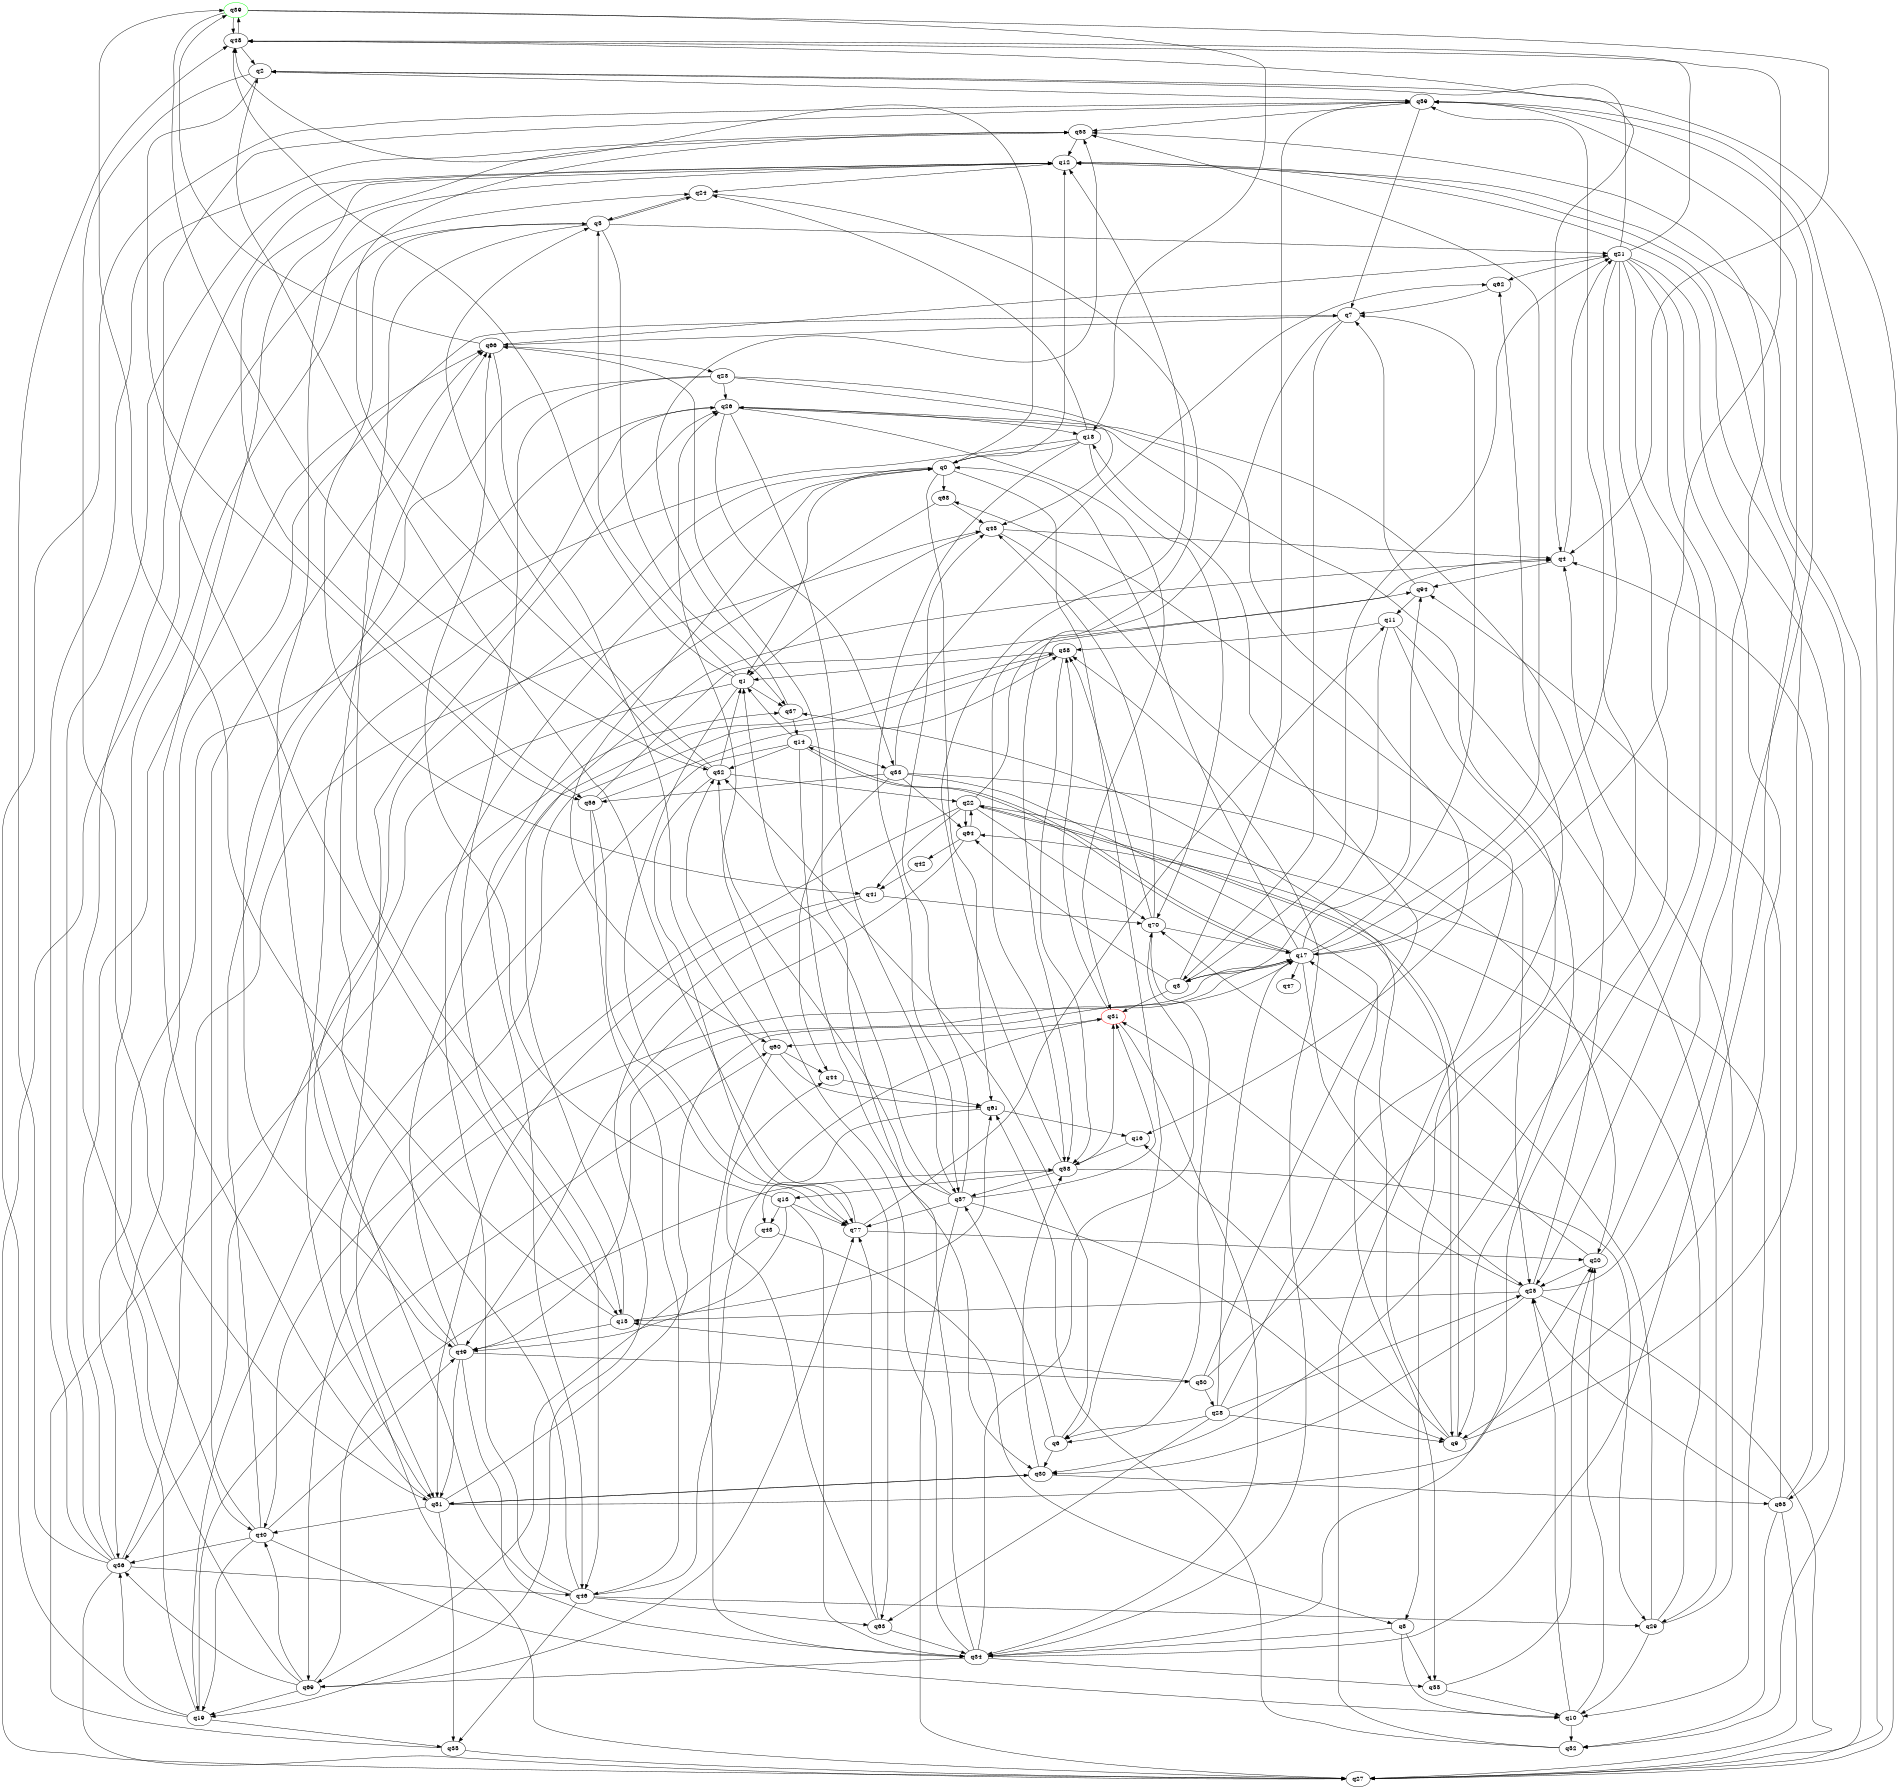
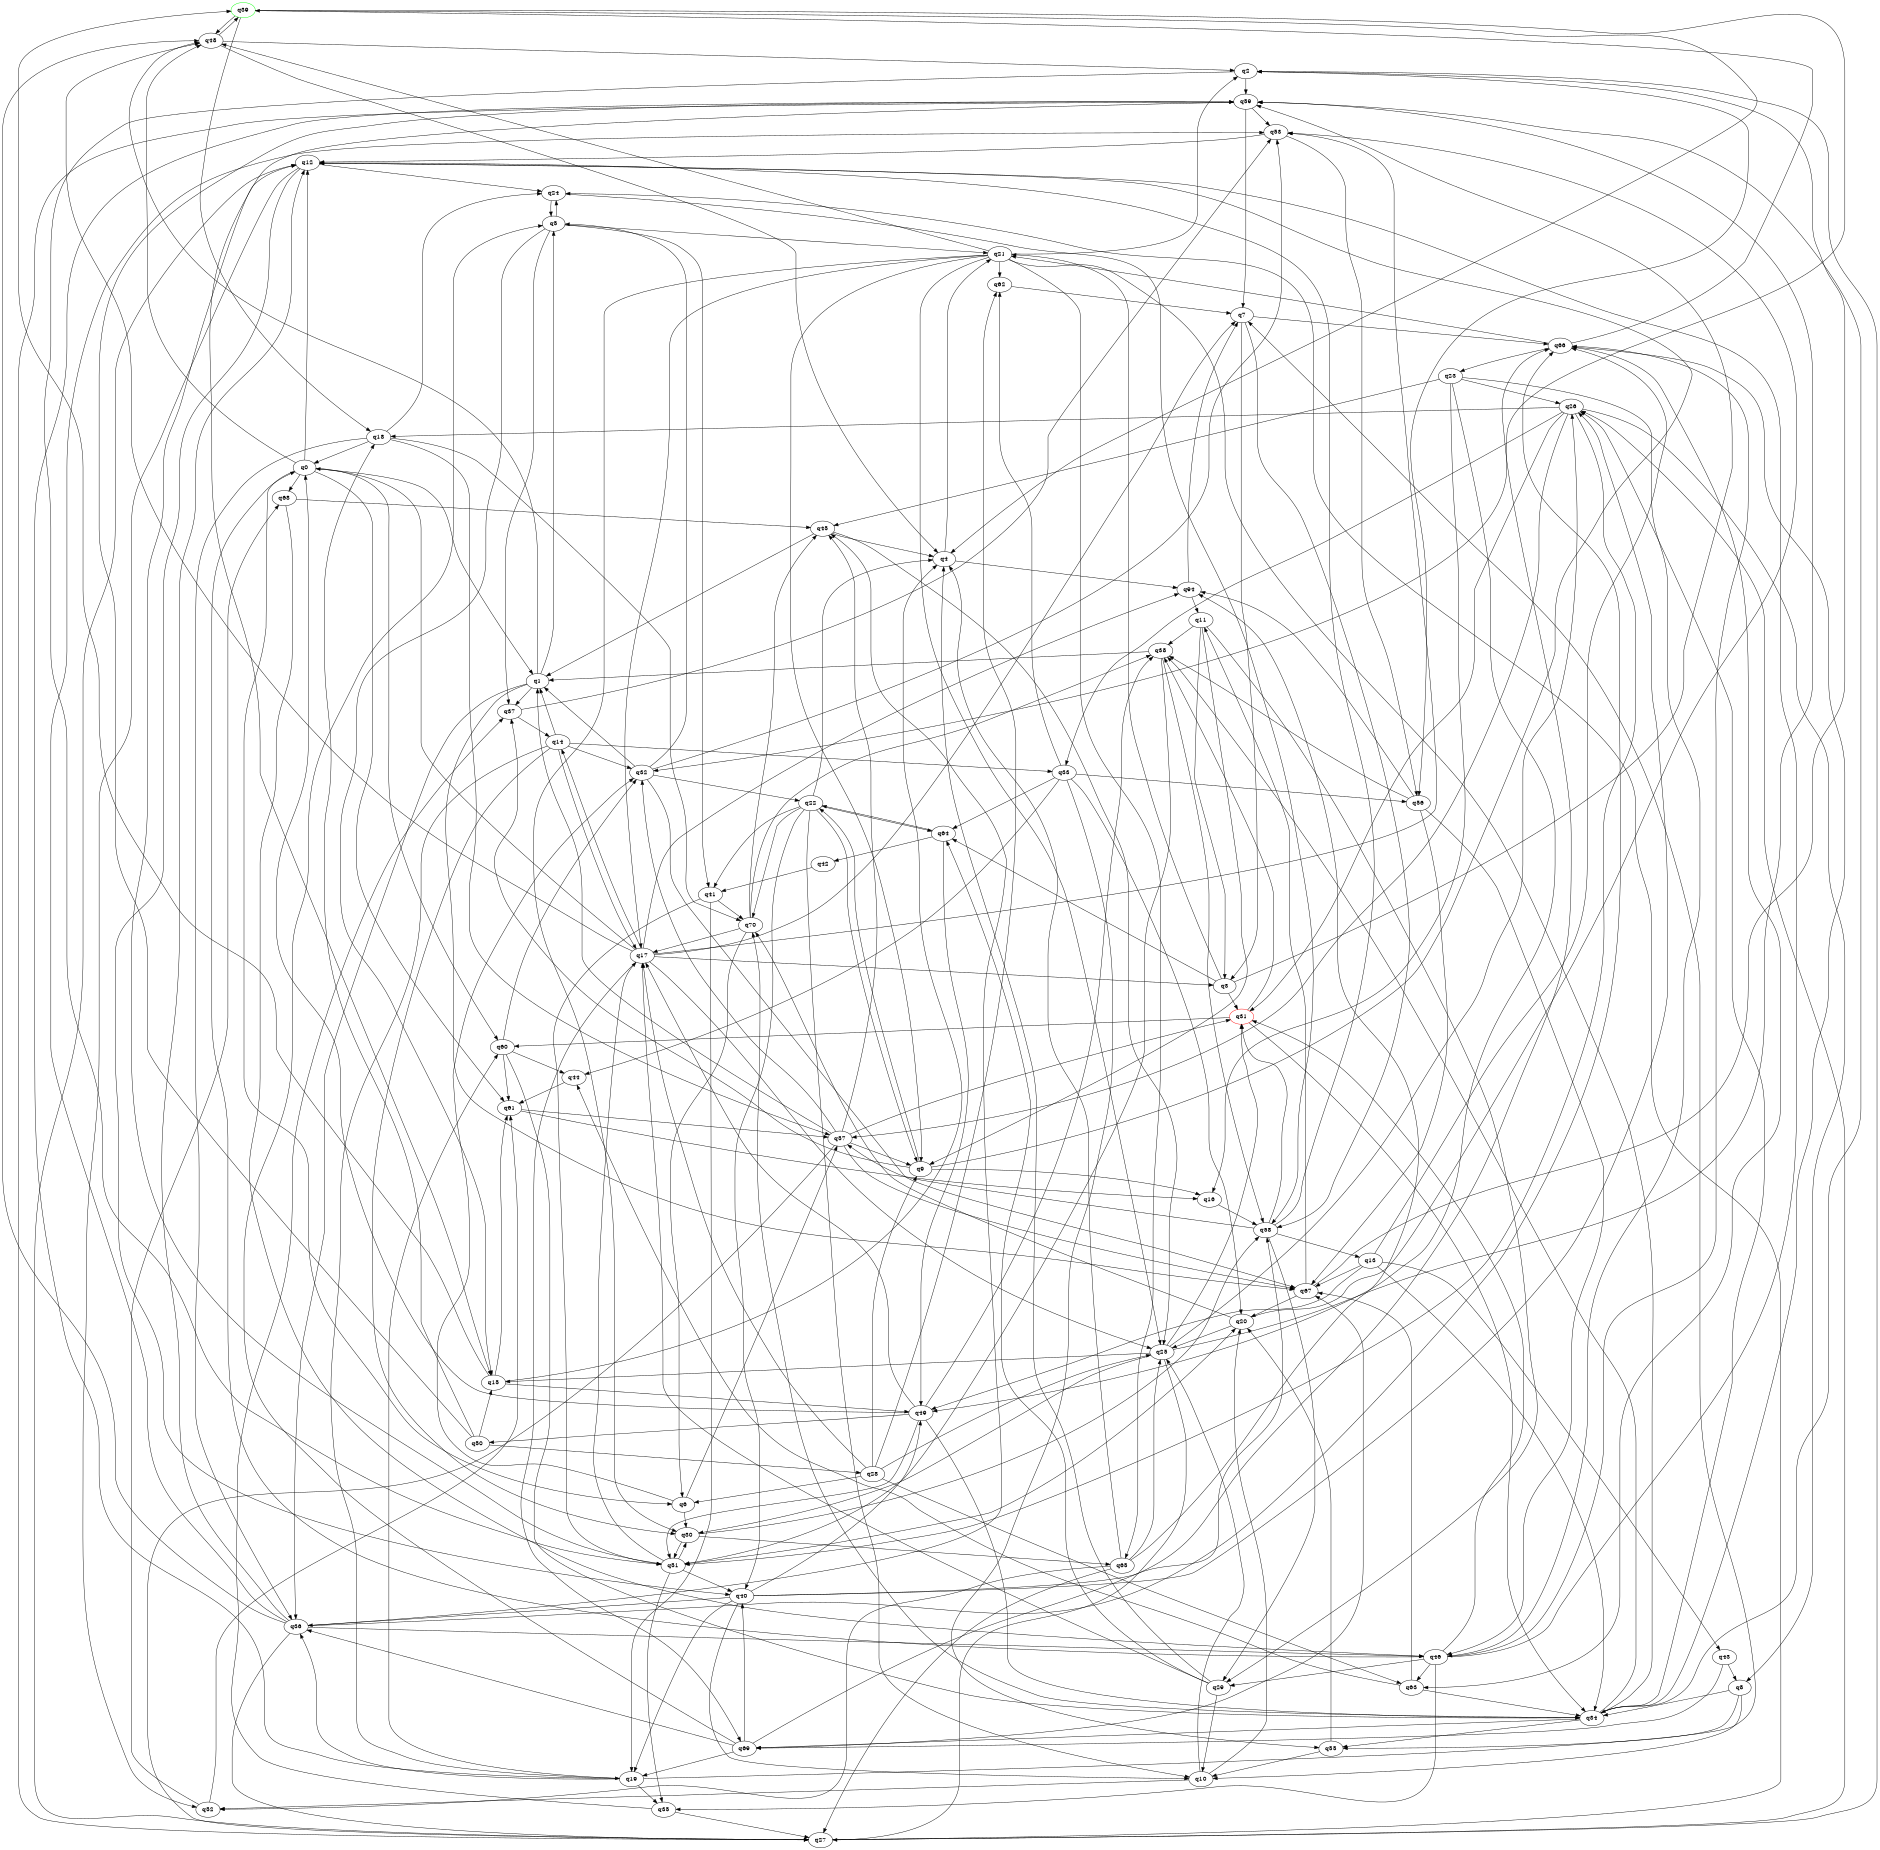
(1289, 986) -> none
(848, 1132) -> (665, 1123)
(856, 1230) -> (1306, 1291)
